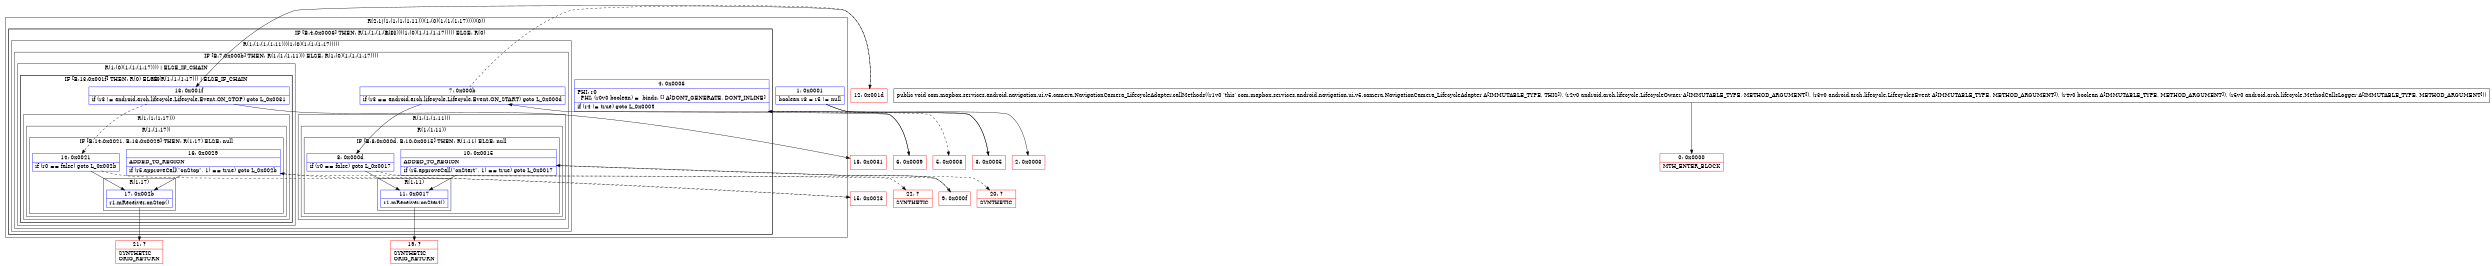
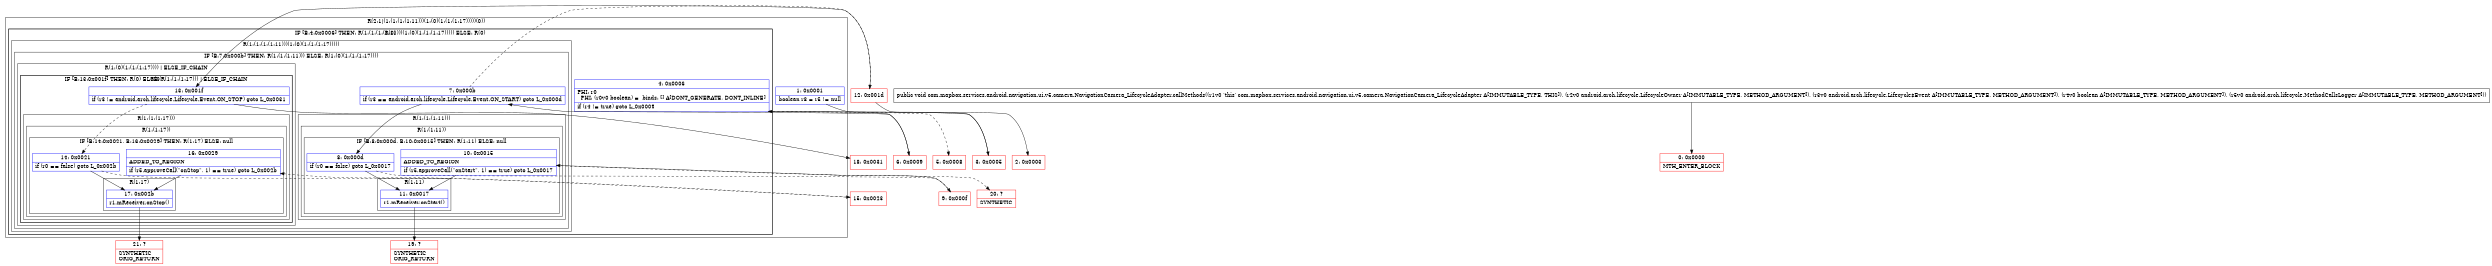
(972, 112) -> (971, 113)
(913, 199) -> none
